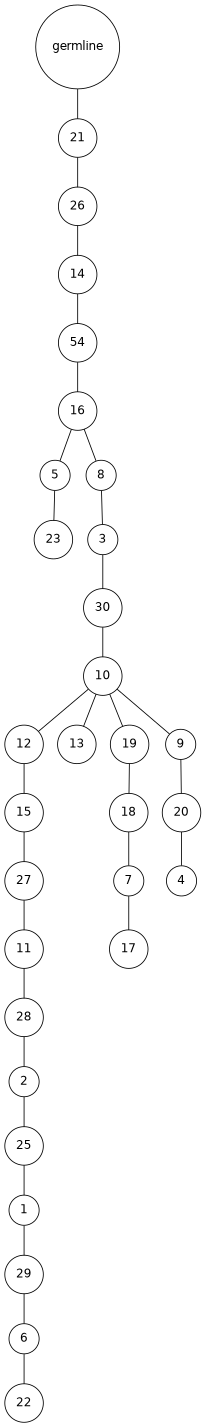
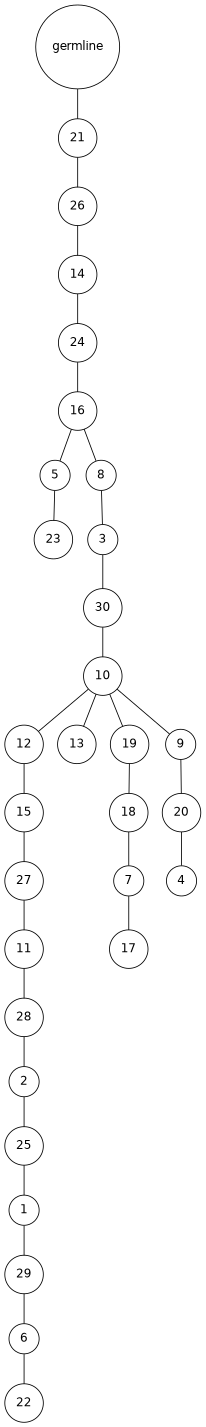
(78, 343) -> (78, 343)
